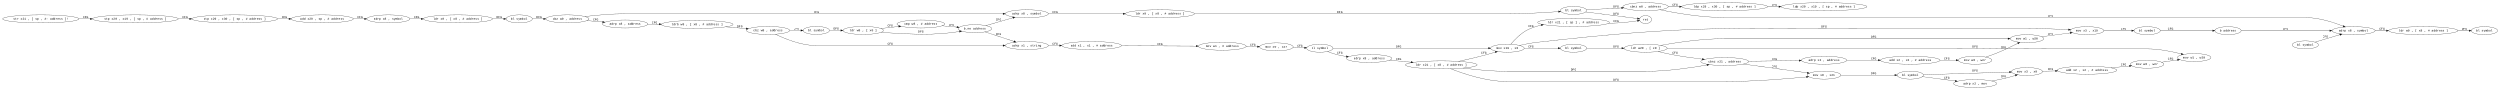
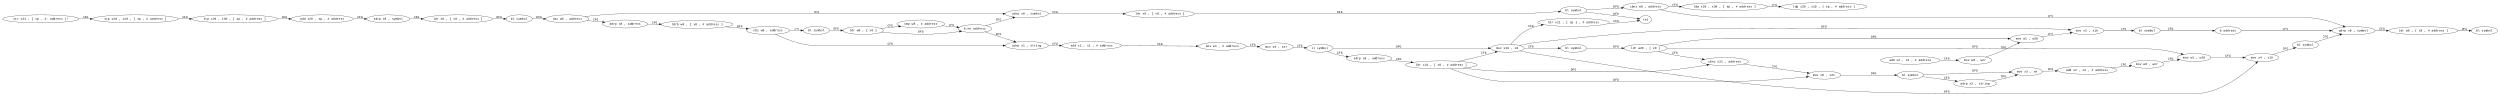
none -> (2262, 58)
(1824, 60) -> none
(1975, 84) -> (1975, 84)
